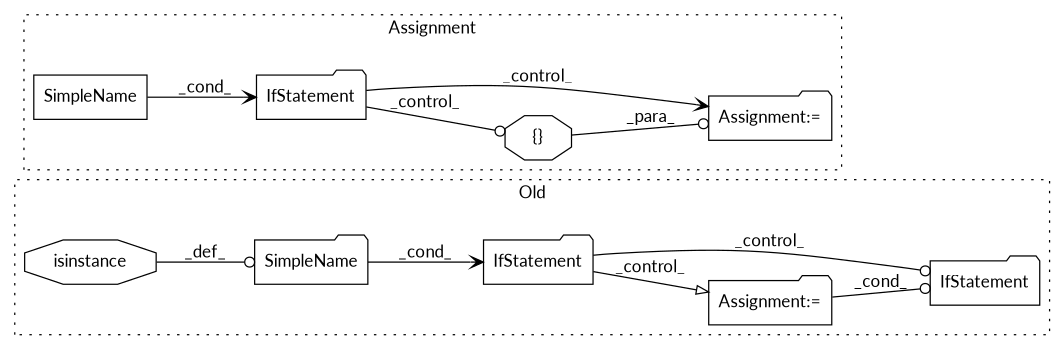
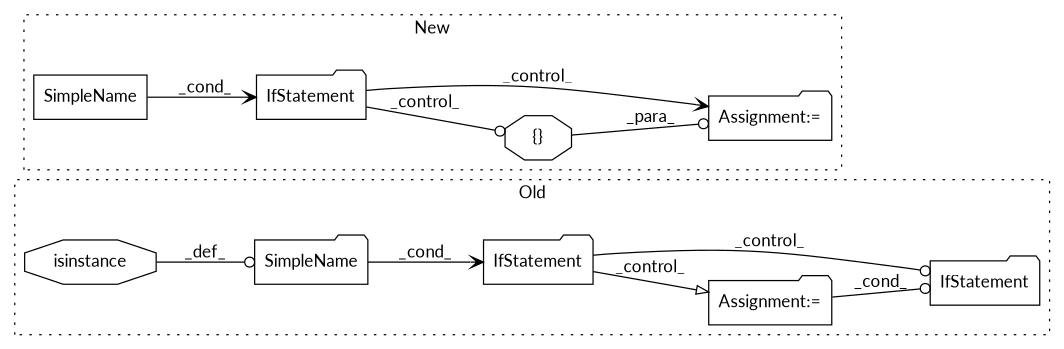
(433, 29) -> (433, 29)
